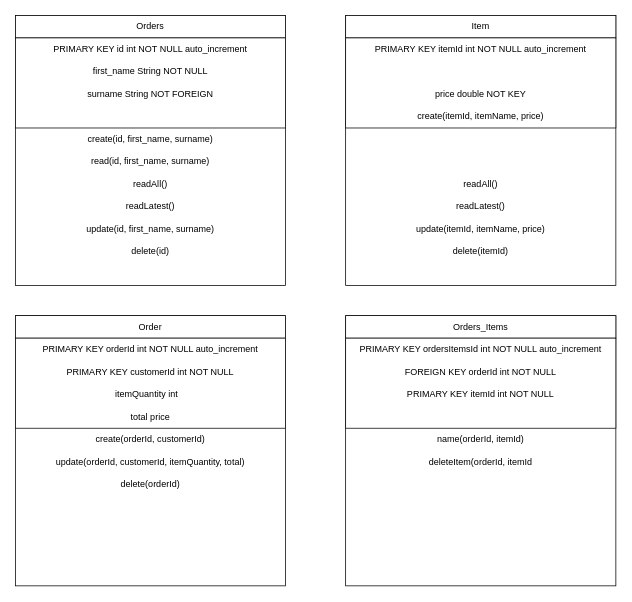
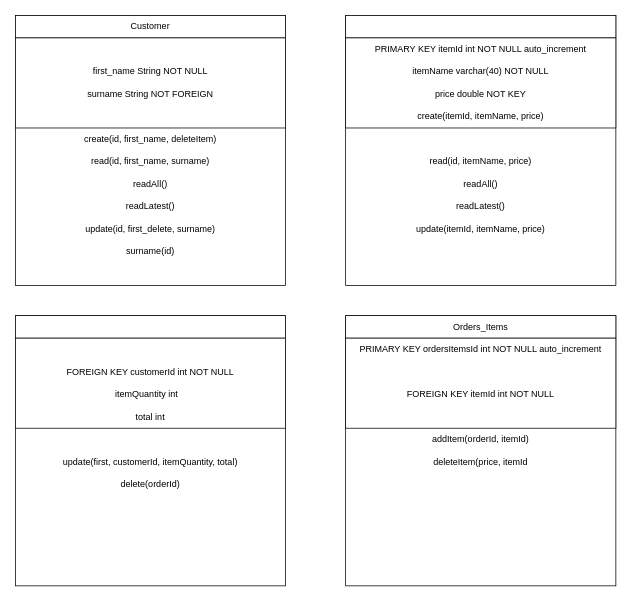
(150, 27) -> (150, 27)
(480, 27) -> none
(150, 49) -> none
none -> (480, 72)
(150, 139) -> (150, 139)
none -> (480, 162)
(150, 229) -> (150, 229)
(150, 252) -> (150, 252)
(480, 252) -> none
(150, 327) -> none
(150, 349) -> none
(150, 372) -> (150, 372)
(480, 372) -> none
(480, 394) -> (480, 394)
(150, 417) -> (150, 417)
(150, 439) -> none
(480, 439) -> (480, 439)
(150, 462) -> (150, 462)
(480, 462) -> (480, 462)
